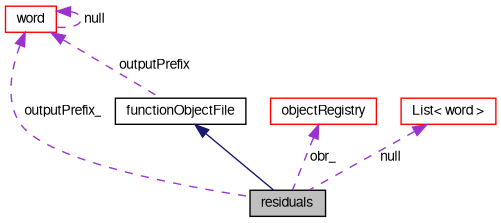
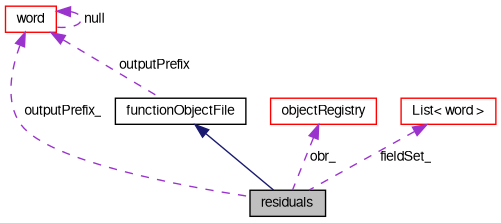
(389, 157) -> (405, 157)
